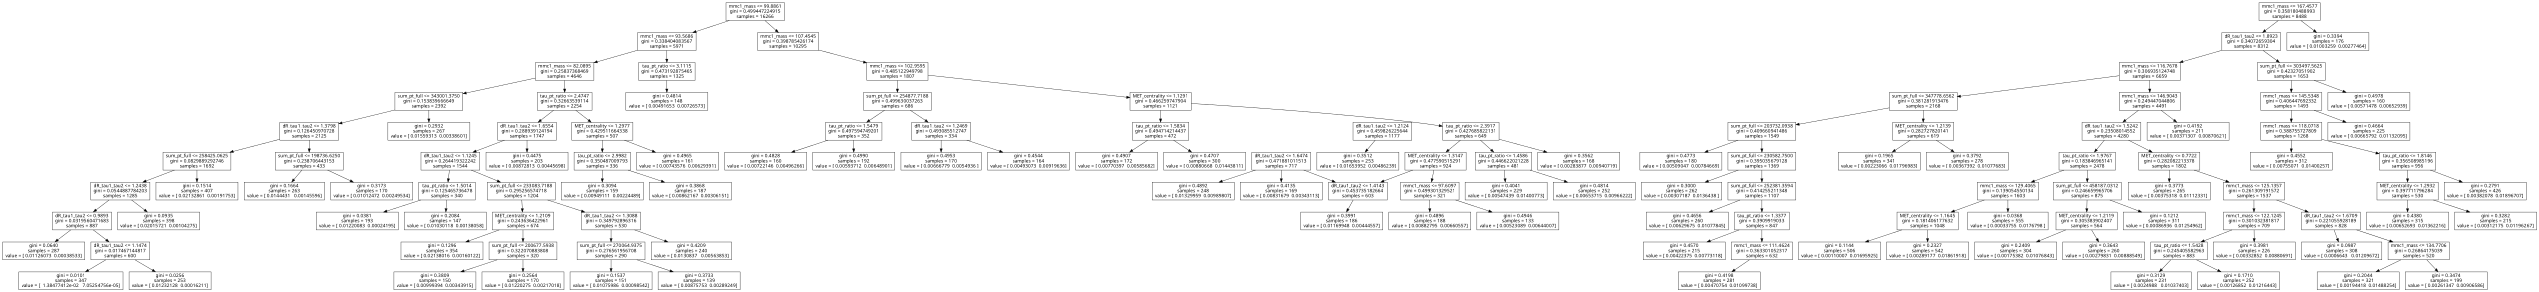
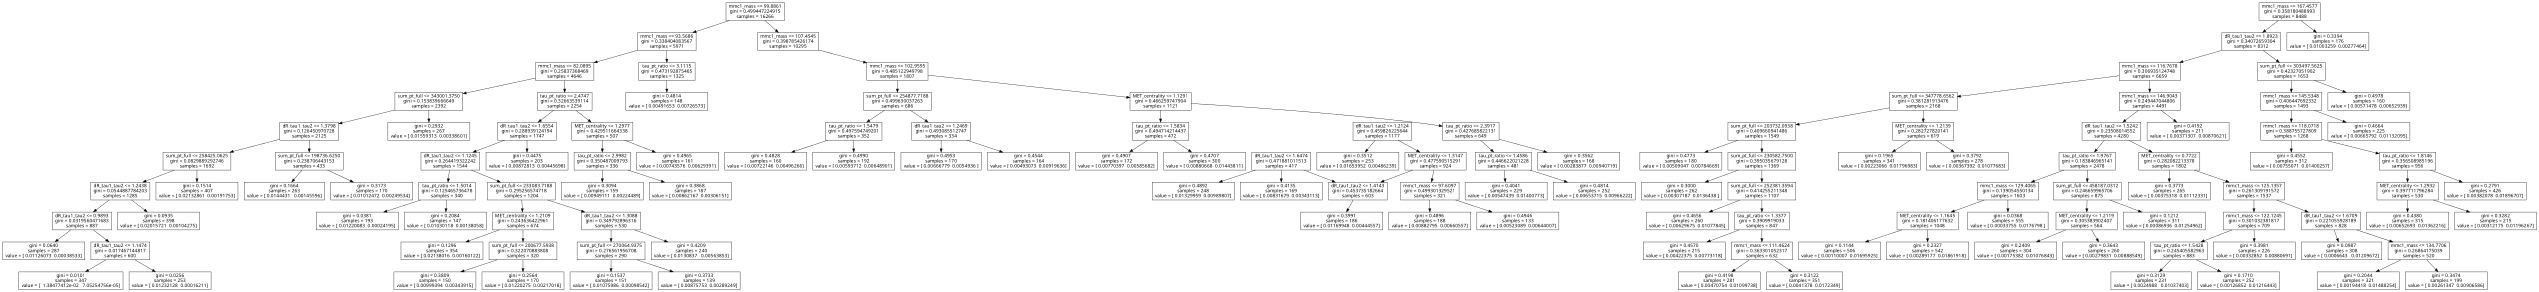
(1455, 145) -> (1408, 145)
(1281, 161) -> (1281, 161)
none -> (1805, 281)
